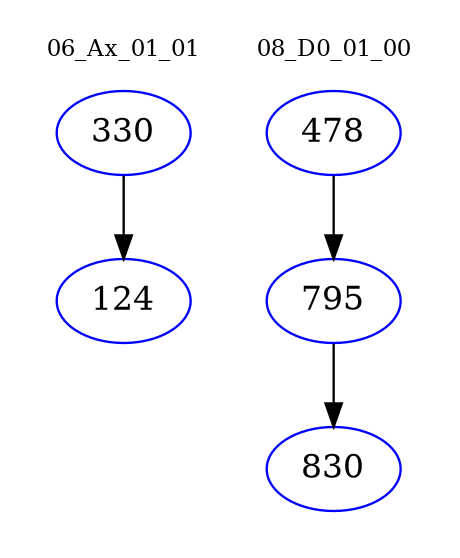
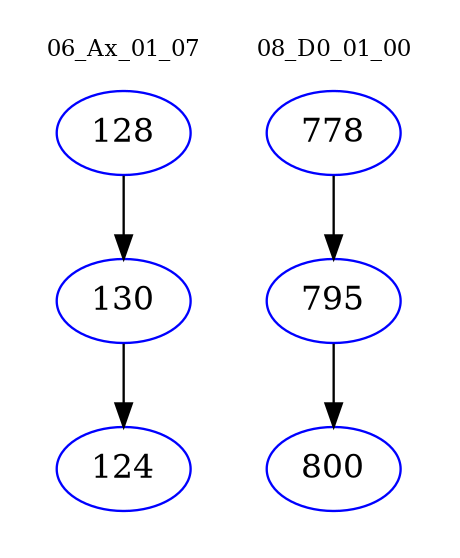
(124, 50) -> (124, 50)
none -> (124, 133)
(124, 133) -> (124, 301)
(334, 133) -> (334, 133)
(334, 469) -> (334, 469)
